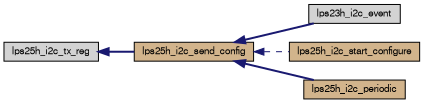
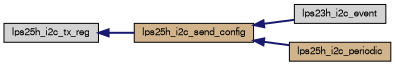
(355, 52) -> none
